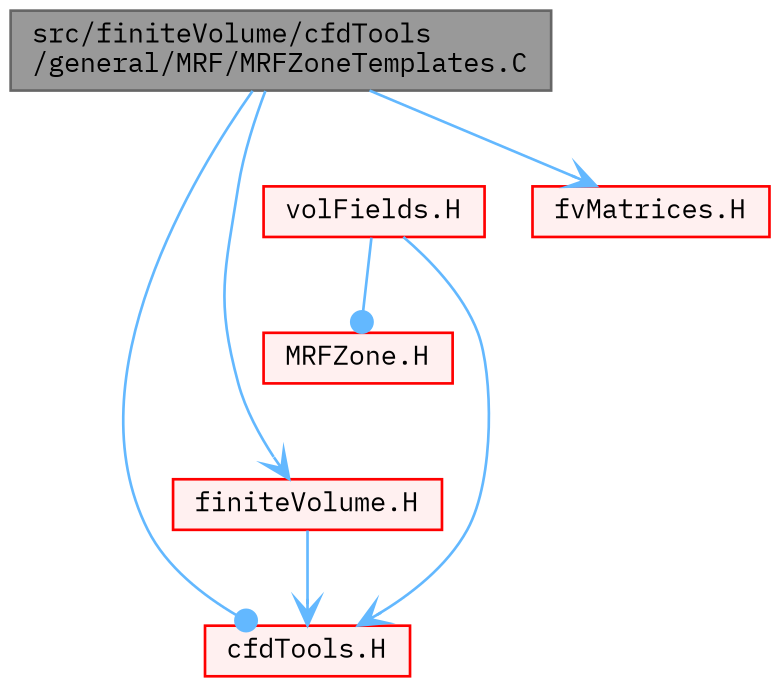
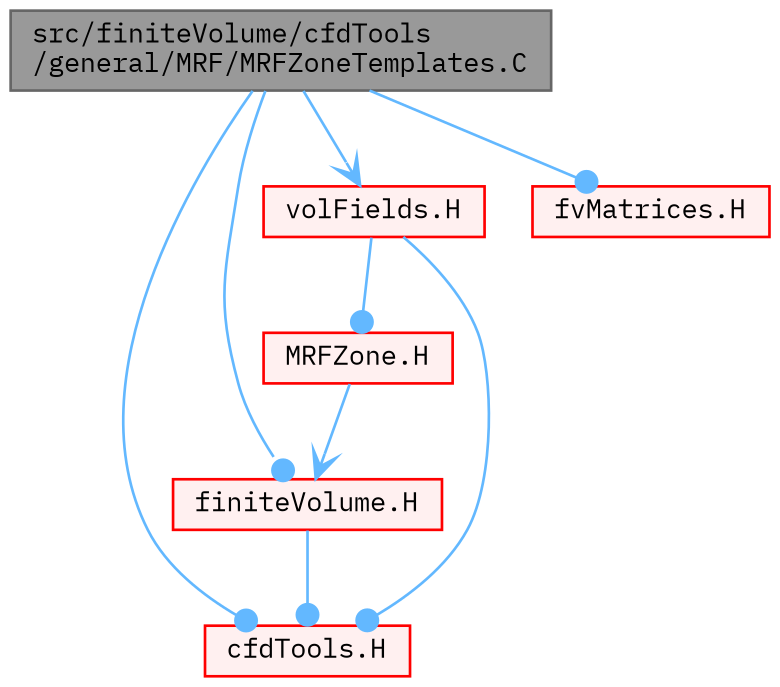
none -> (325, 127)
(473, 134) -> (473, 134)
(225, 276) -> (225, 276)
none -> (337, 419)
(488, 434) -> (488, 434)
(308, 567) -> (308, 567)
